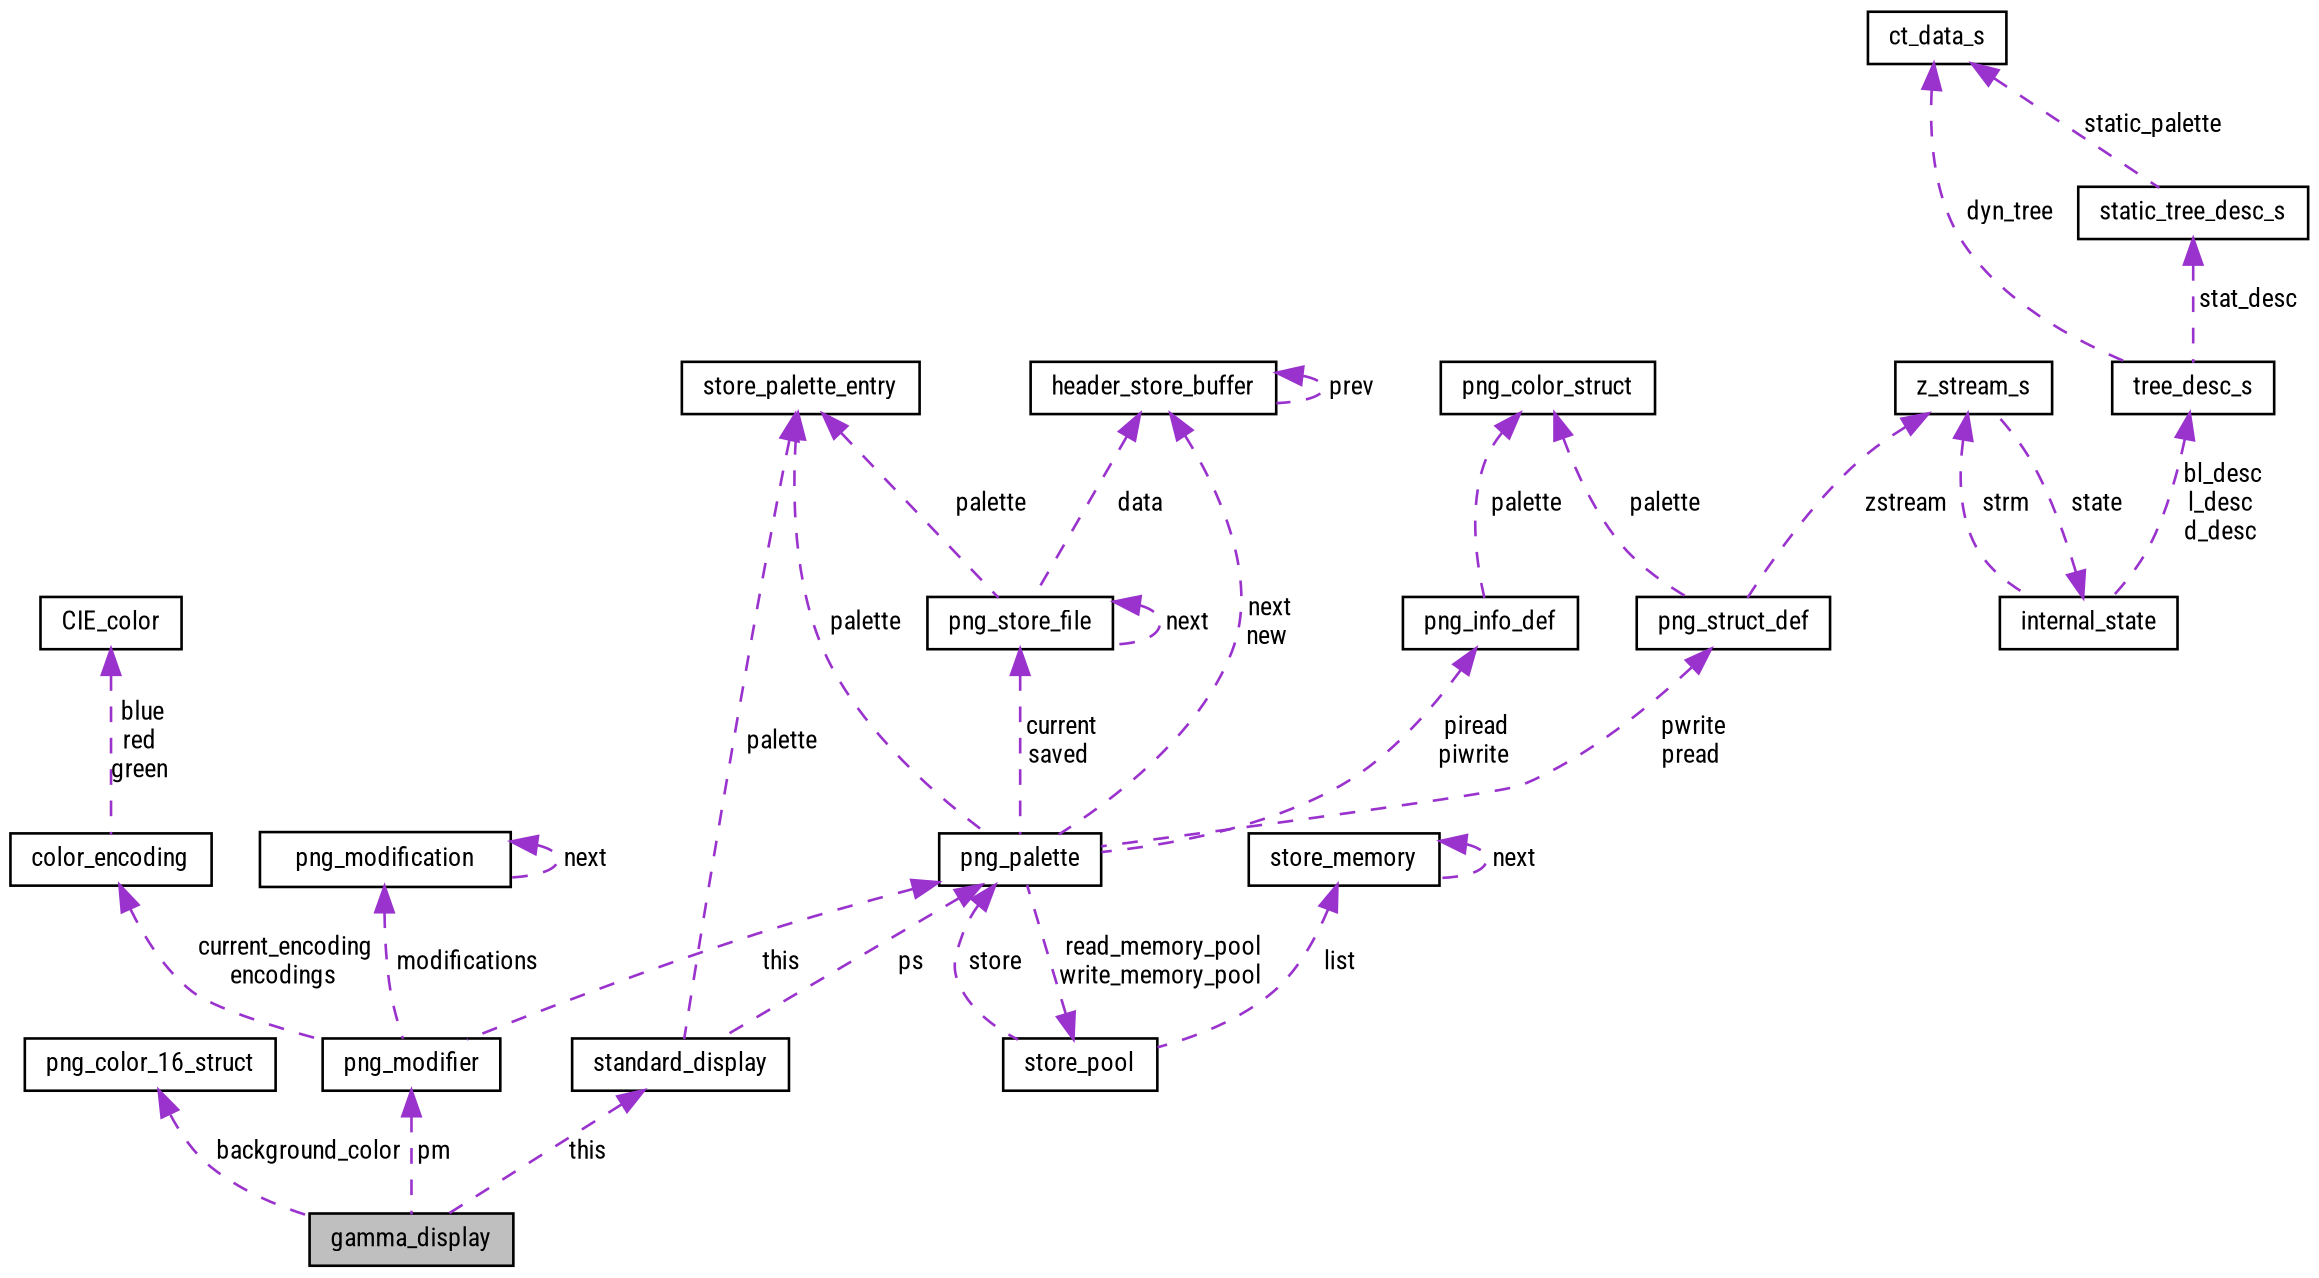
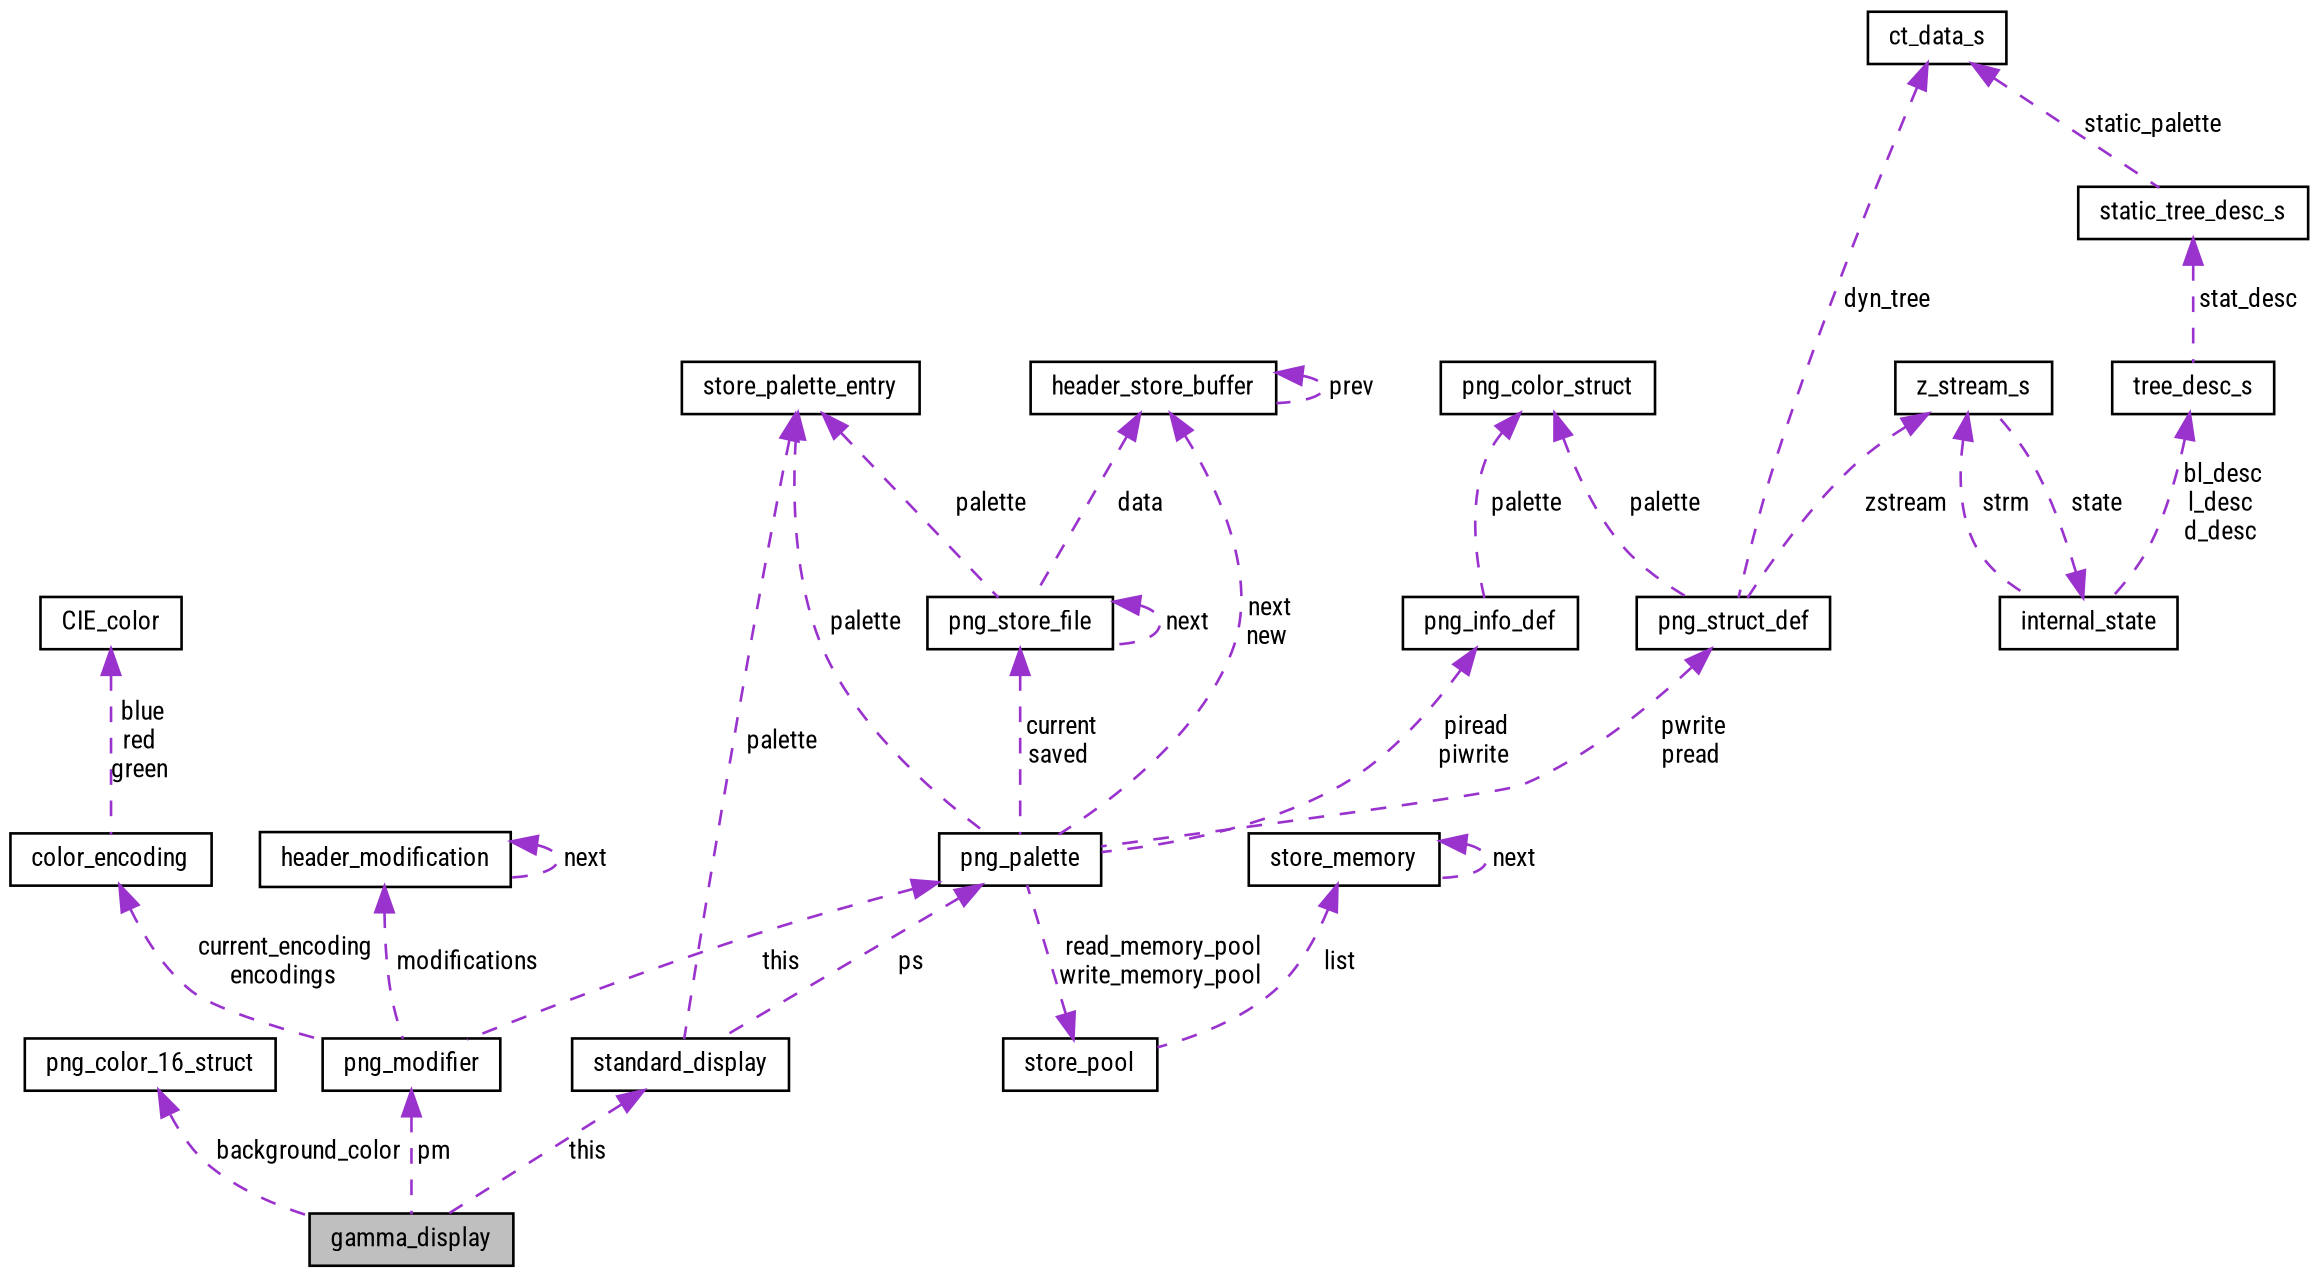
(1978, 262) -> (1818, 339)
(385, 860) -> (385, 860)
(959, 983) -> none
